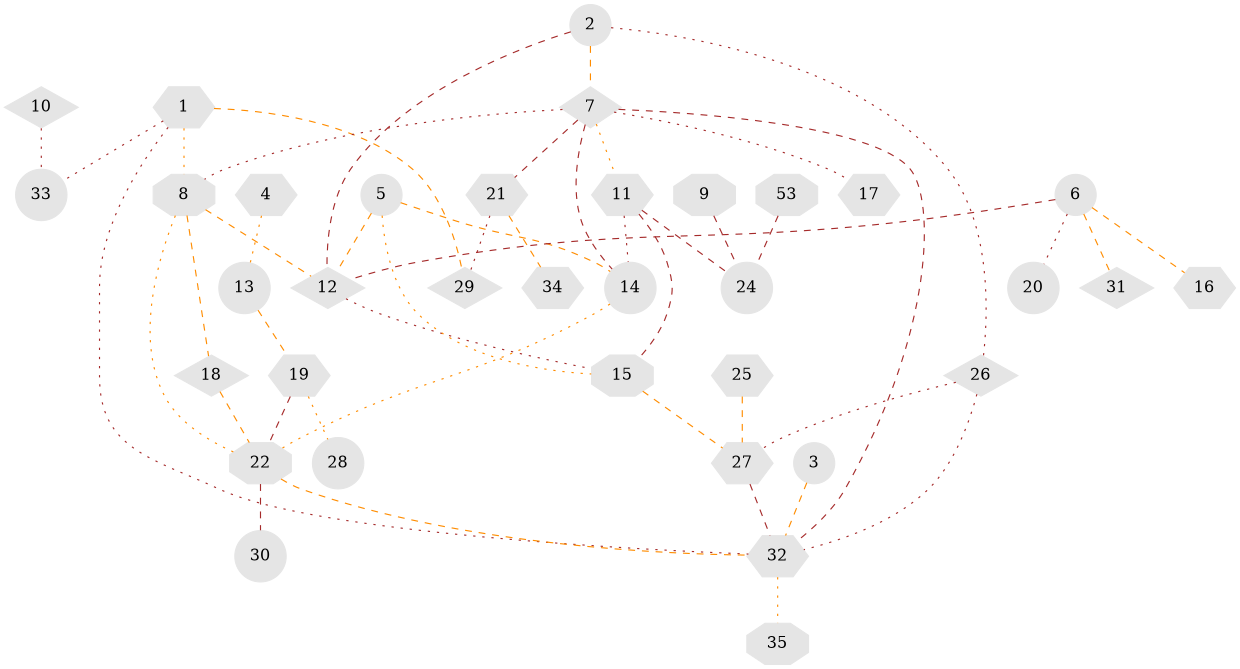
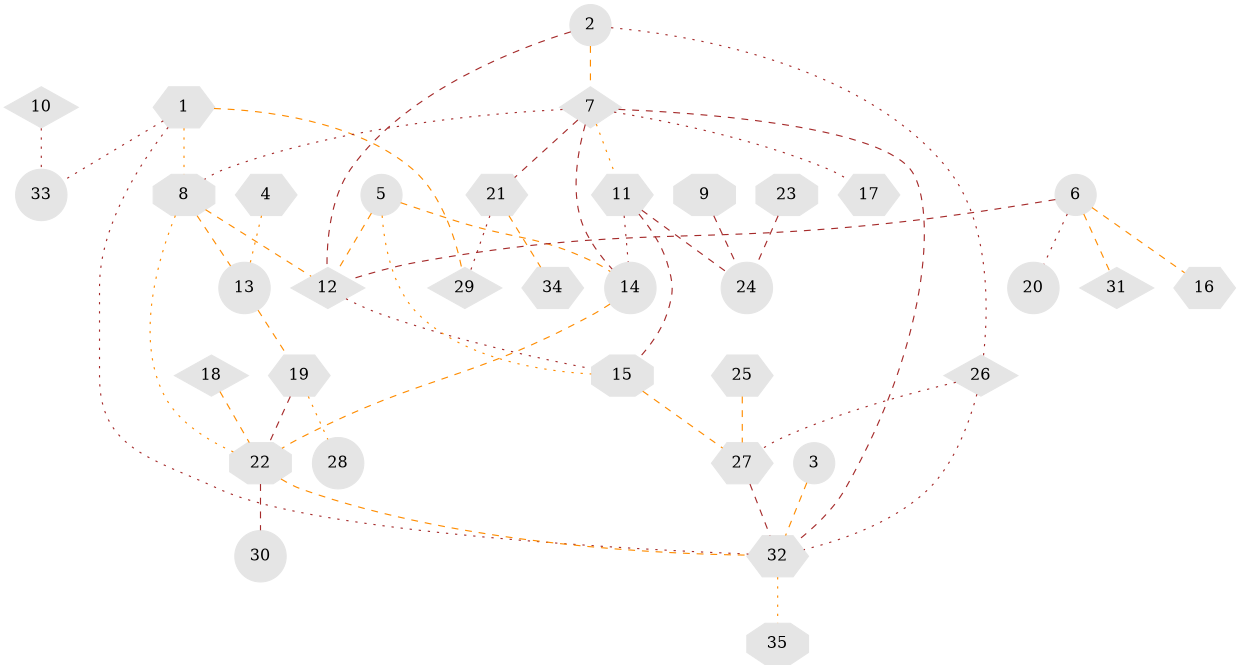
(787, 195) -> (787, 195)
(198, 286) -> (214, 241)
(447, 377) -> (447, 377)
